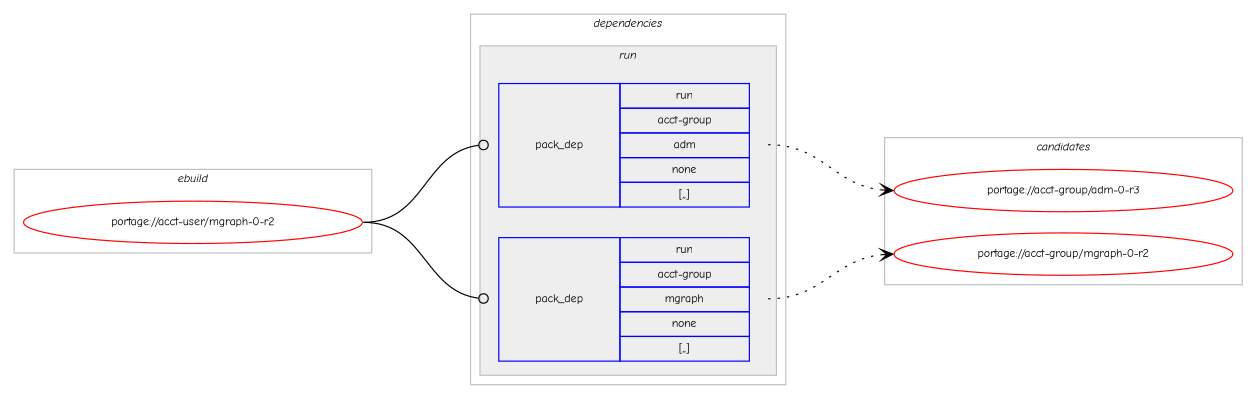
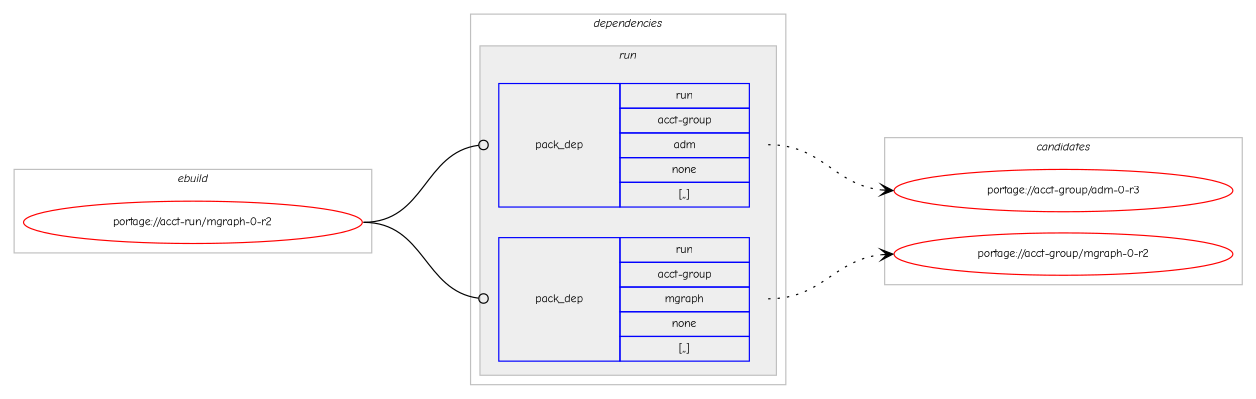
(193, 222) -> (193, 222)
